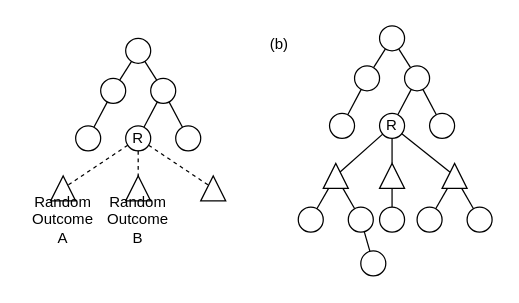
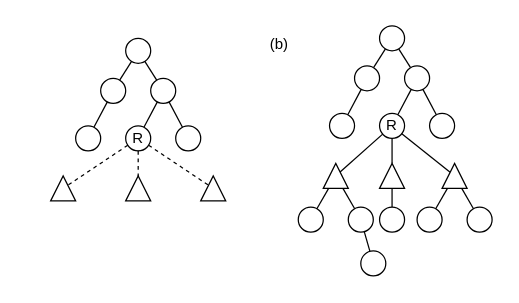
(63, 219) -> none
(138, 219) -> none
